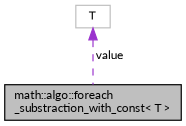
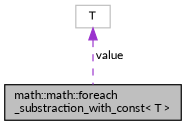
(93, 102) -> (93, 102)
